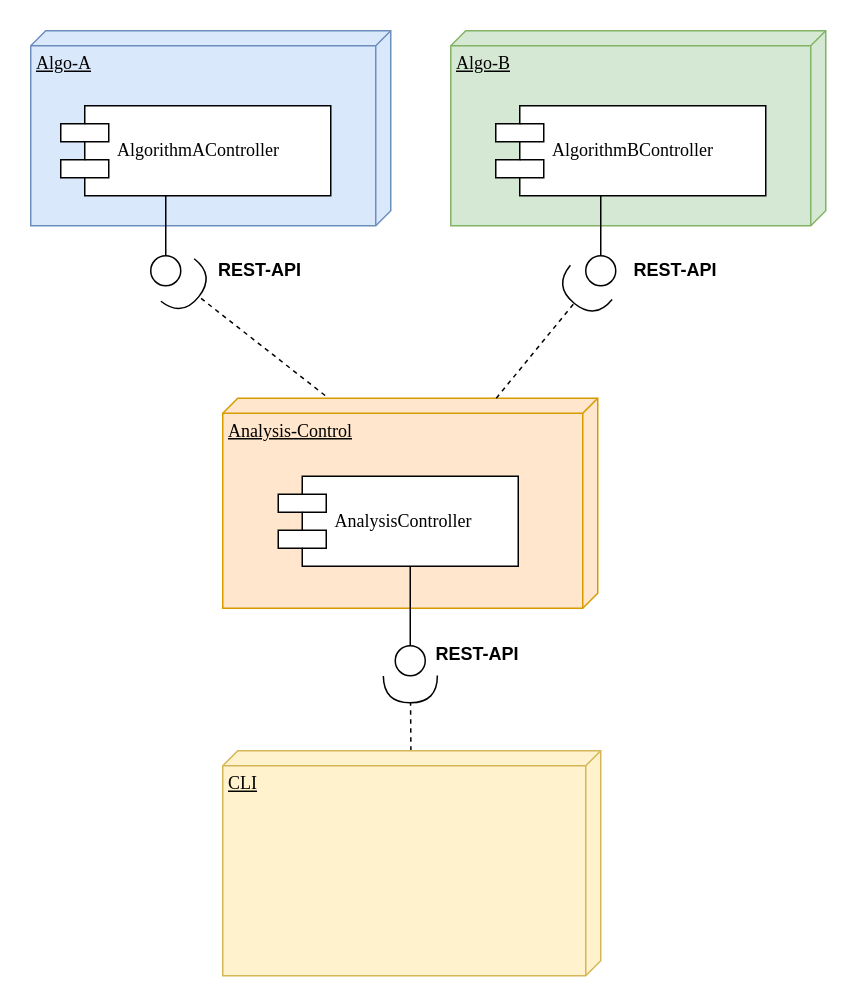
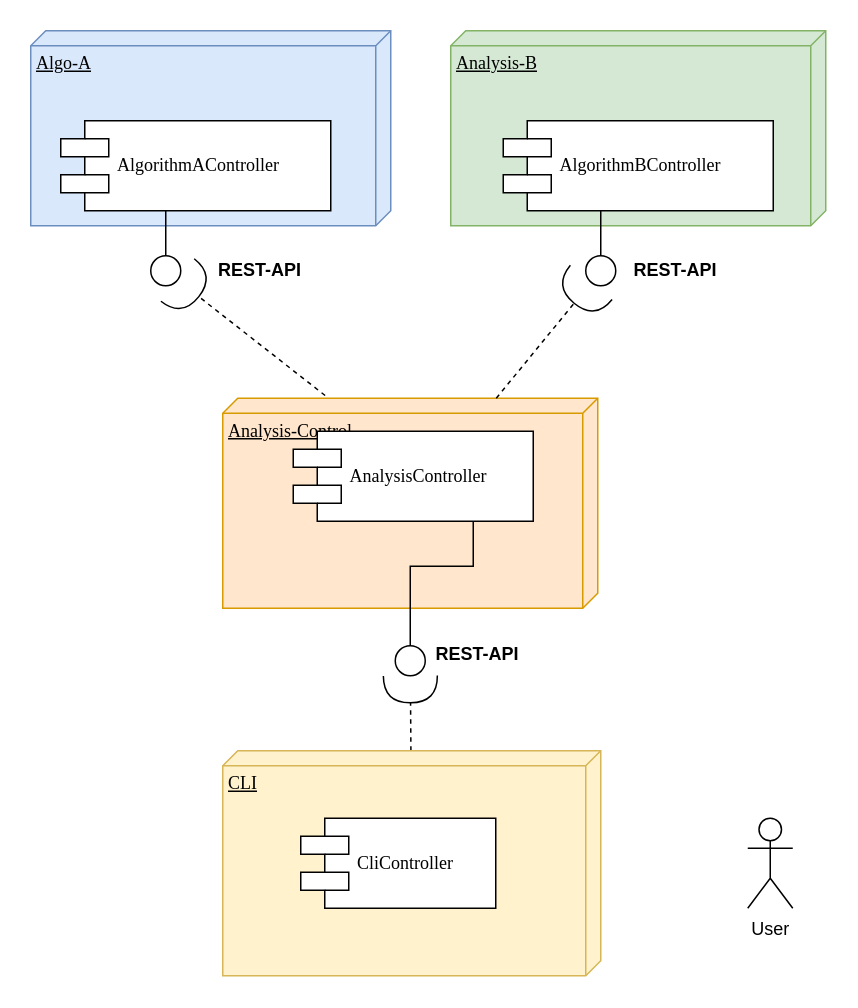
(485, 64) -> (502, 64)
(196, 151) -> (196, 166)
(631, 151) -> (638, 166)
(398, 521) -> (413, 476)
none -> (398, 863)
none -> (770, 863)
